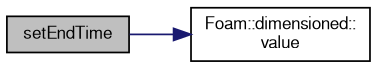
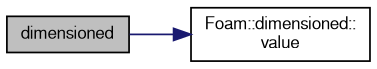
(68, 34) -> (68, 34)
